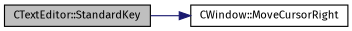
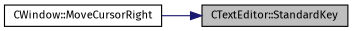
(165, 16) -> (176, 16)
